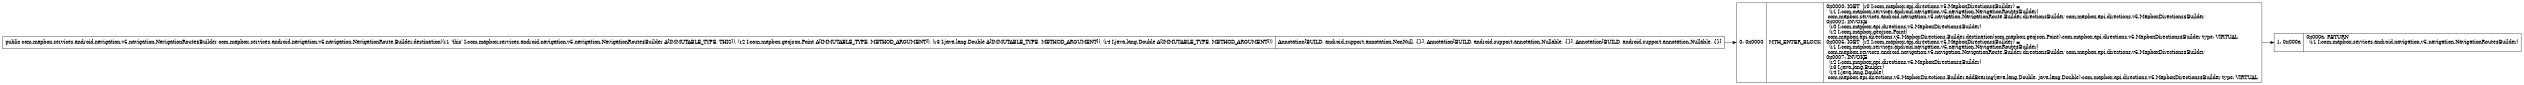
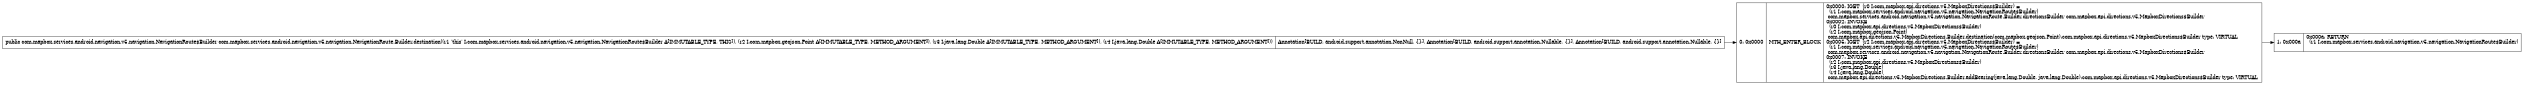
(1855, 68) -> (1855, 68)
